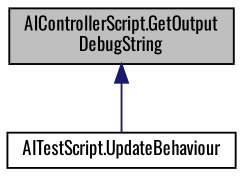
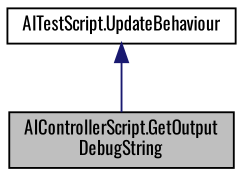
(122, 108) -> (122, 87)
